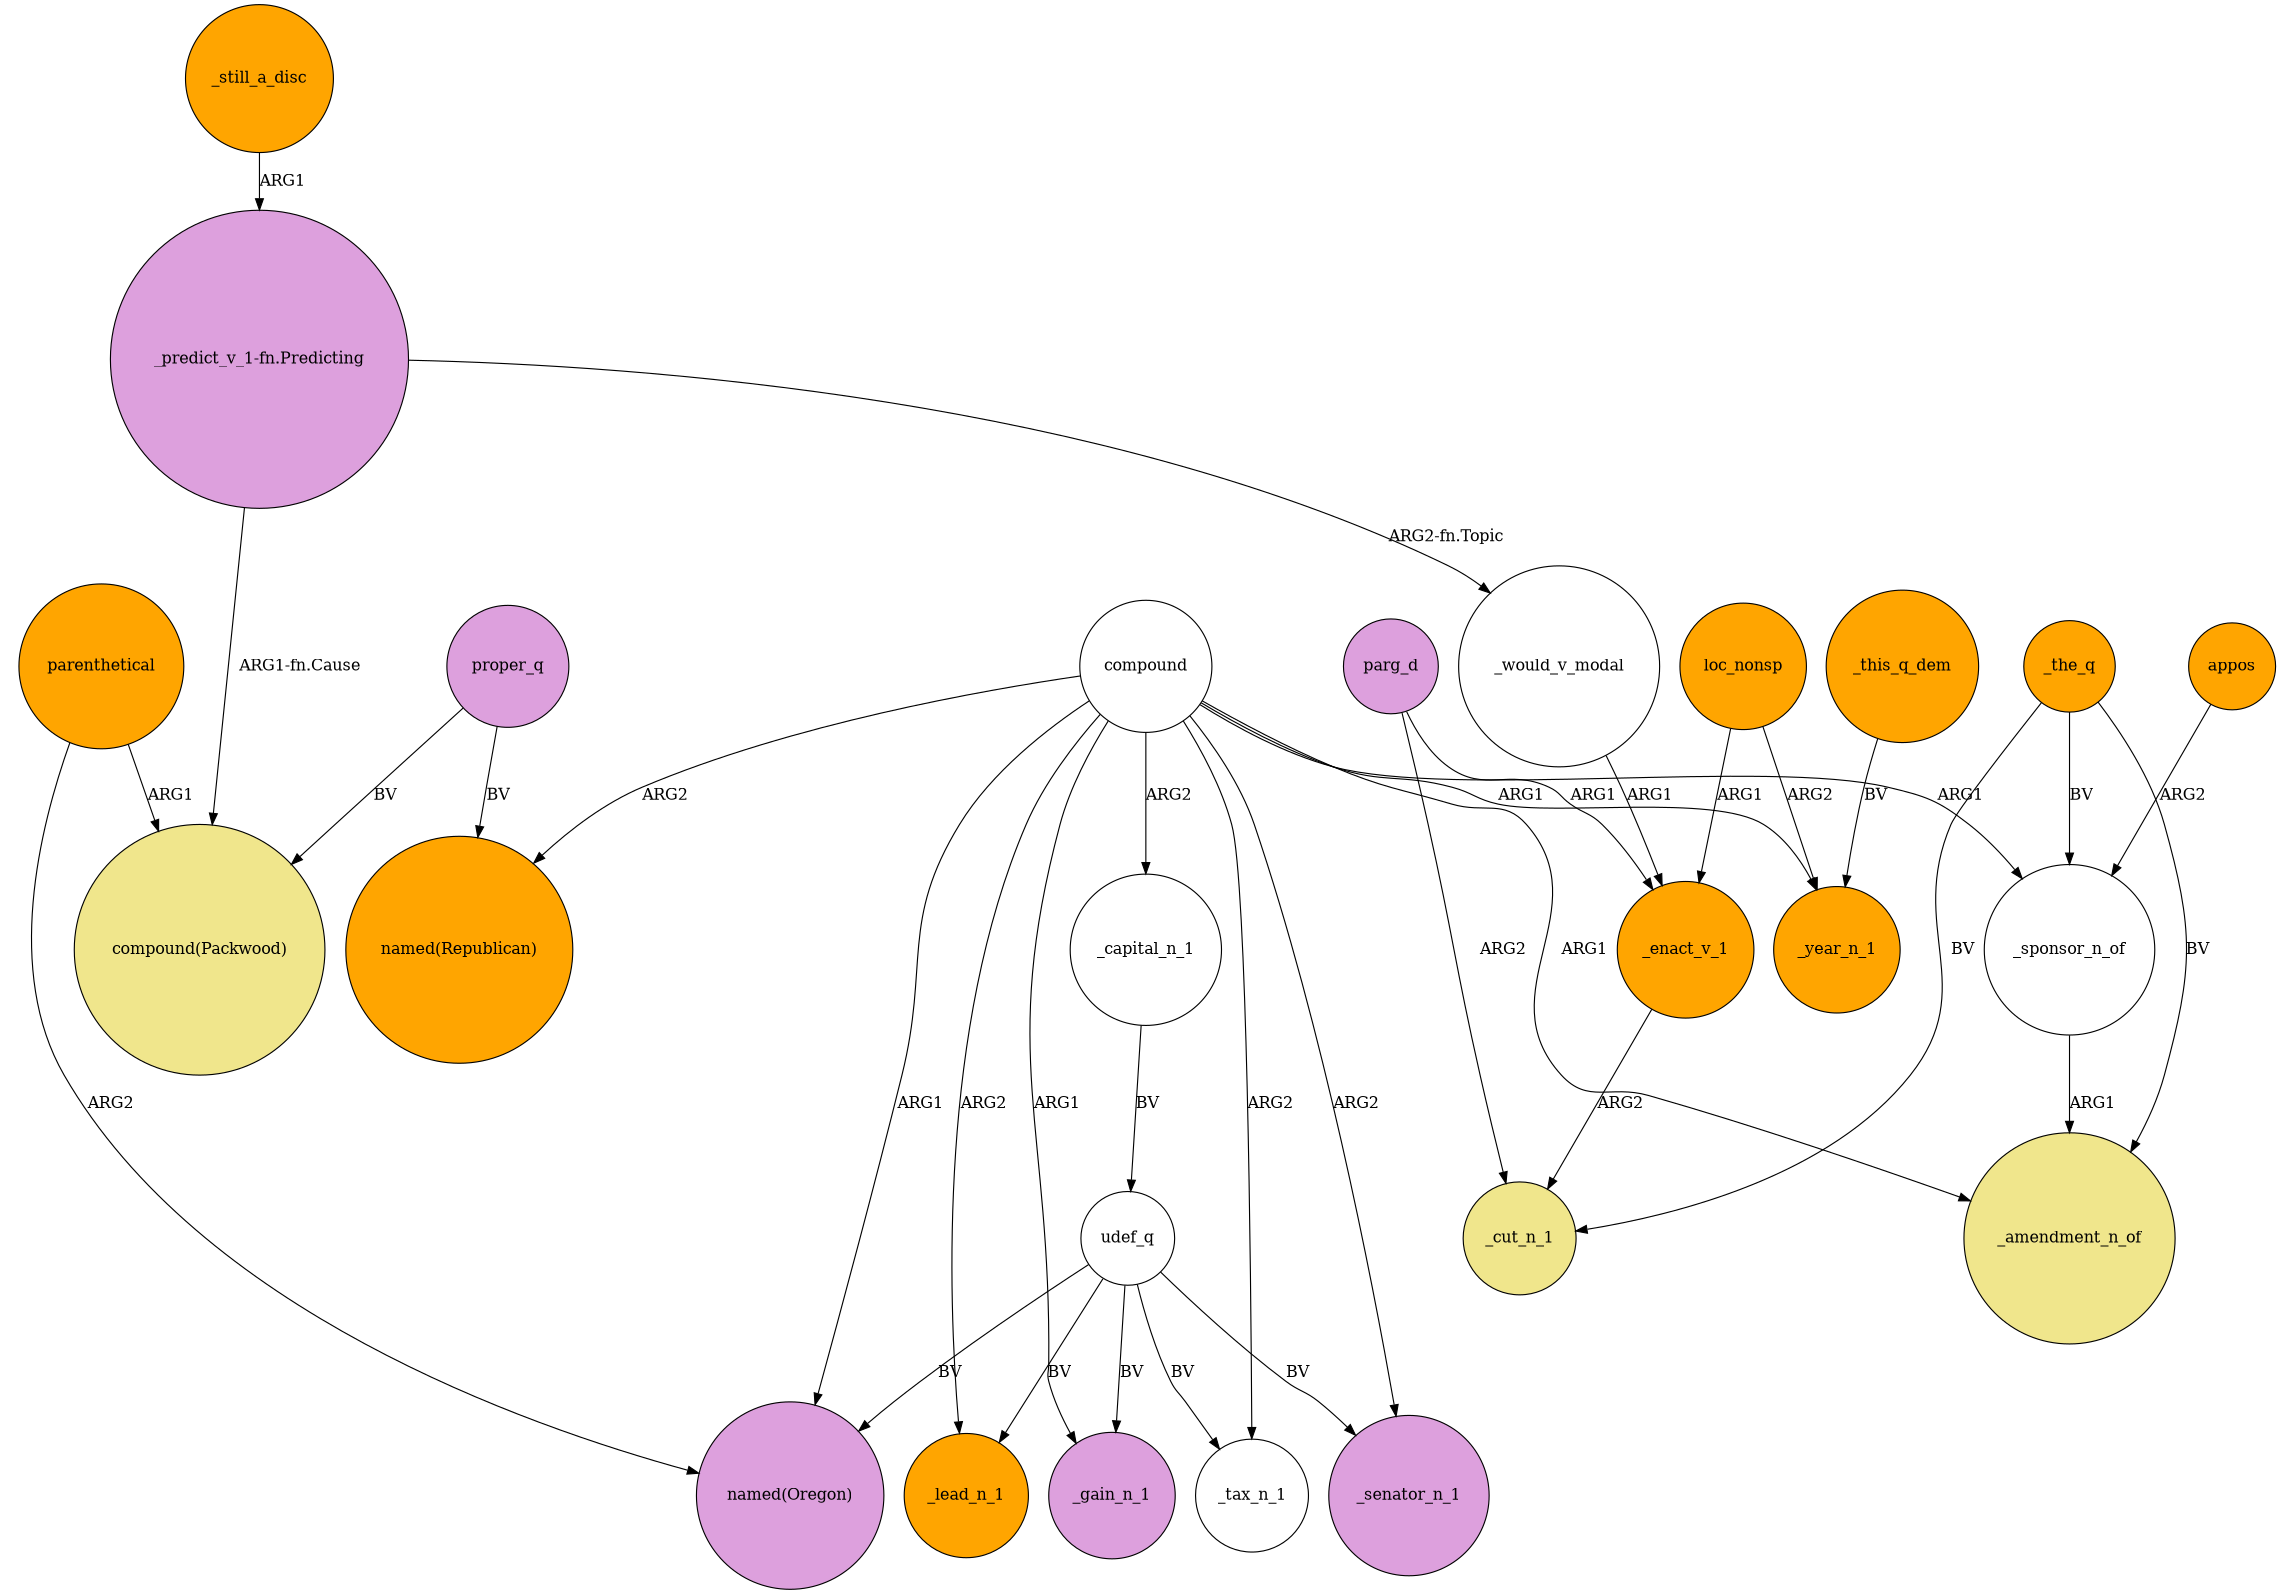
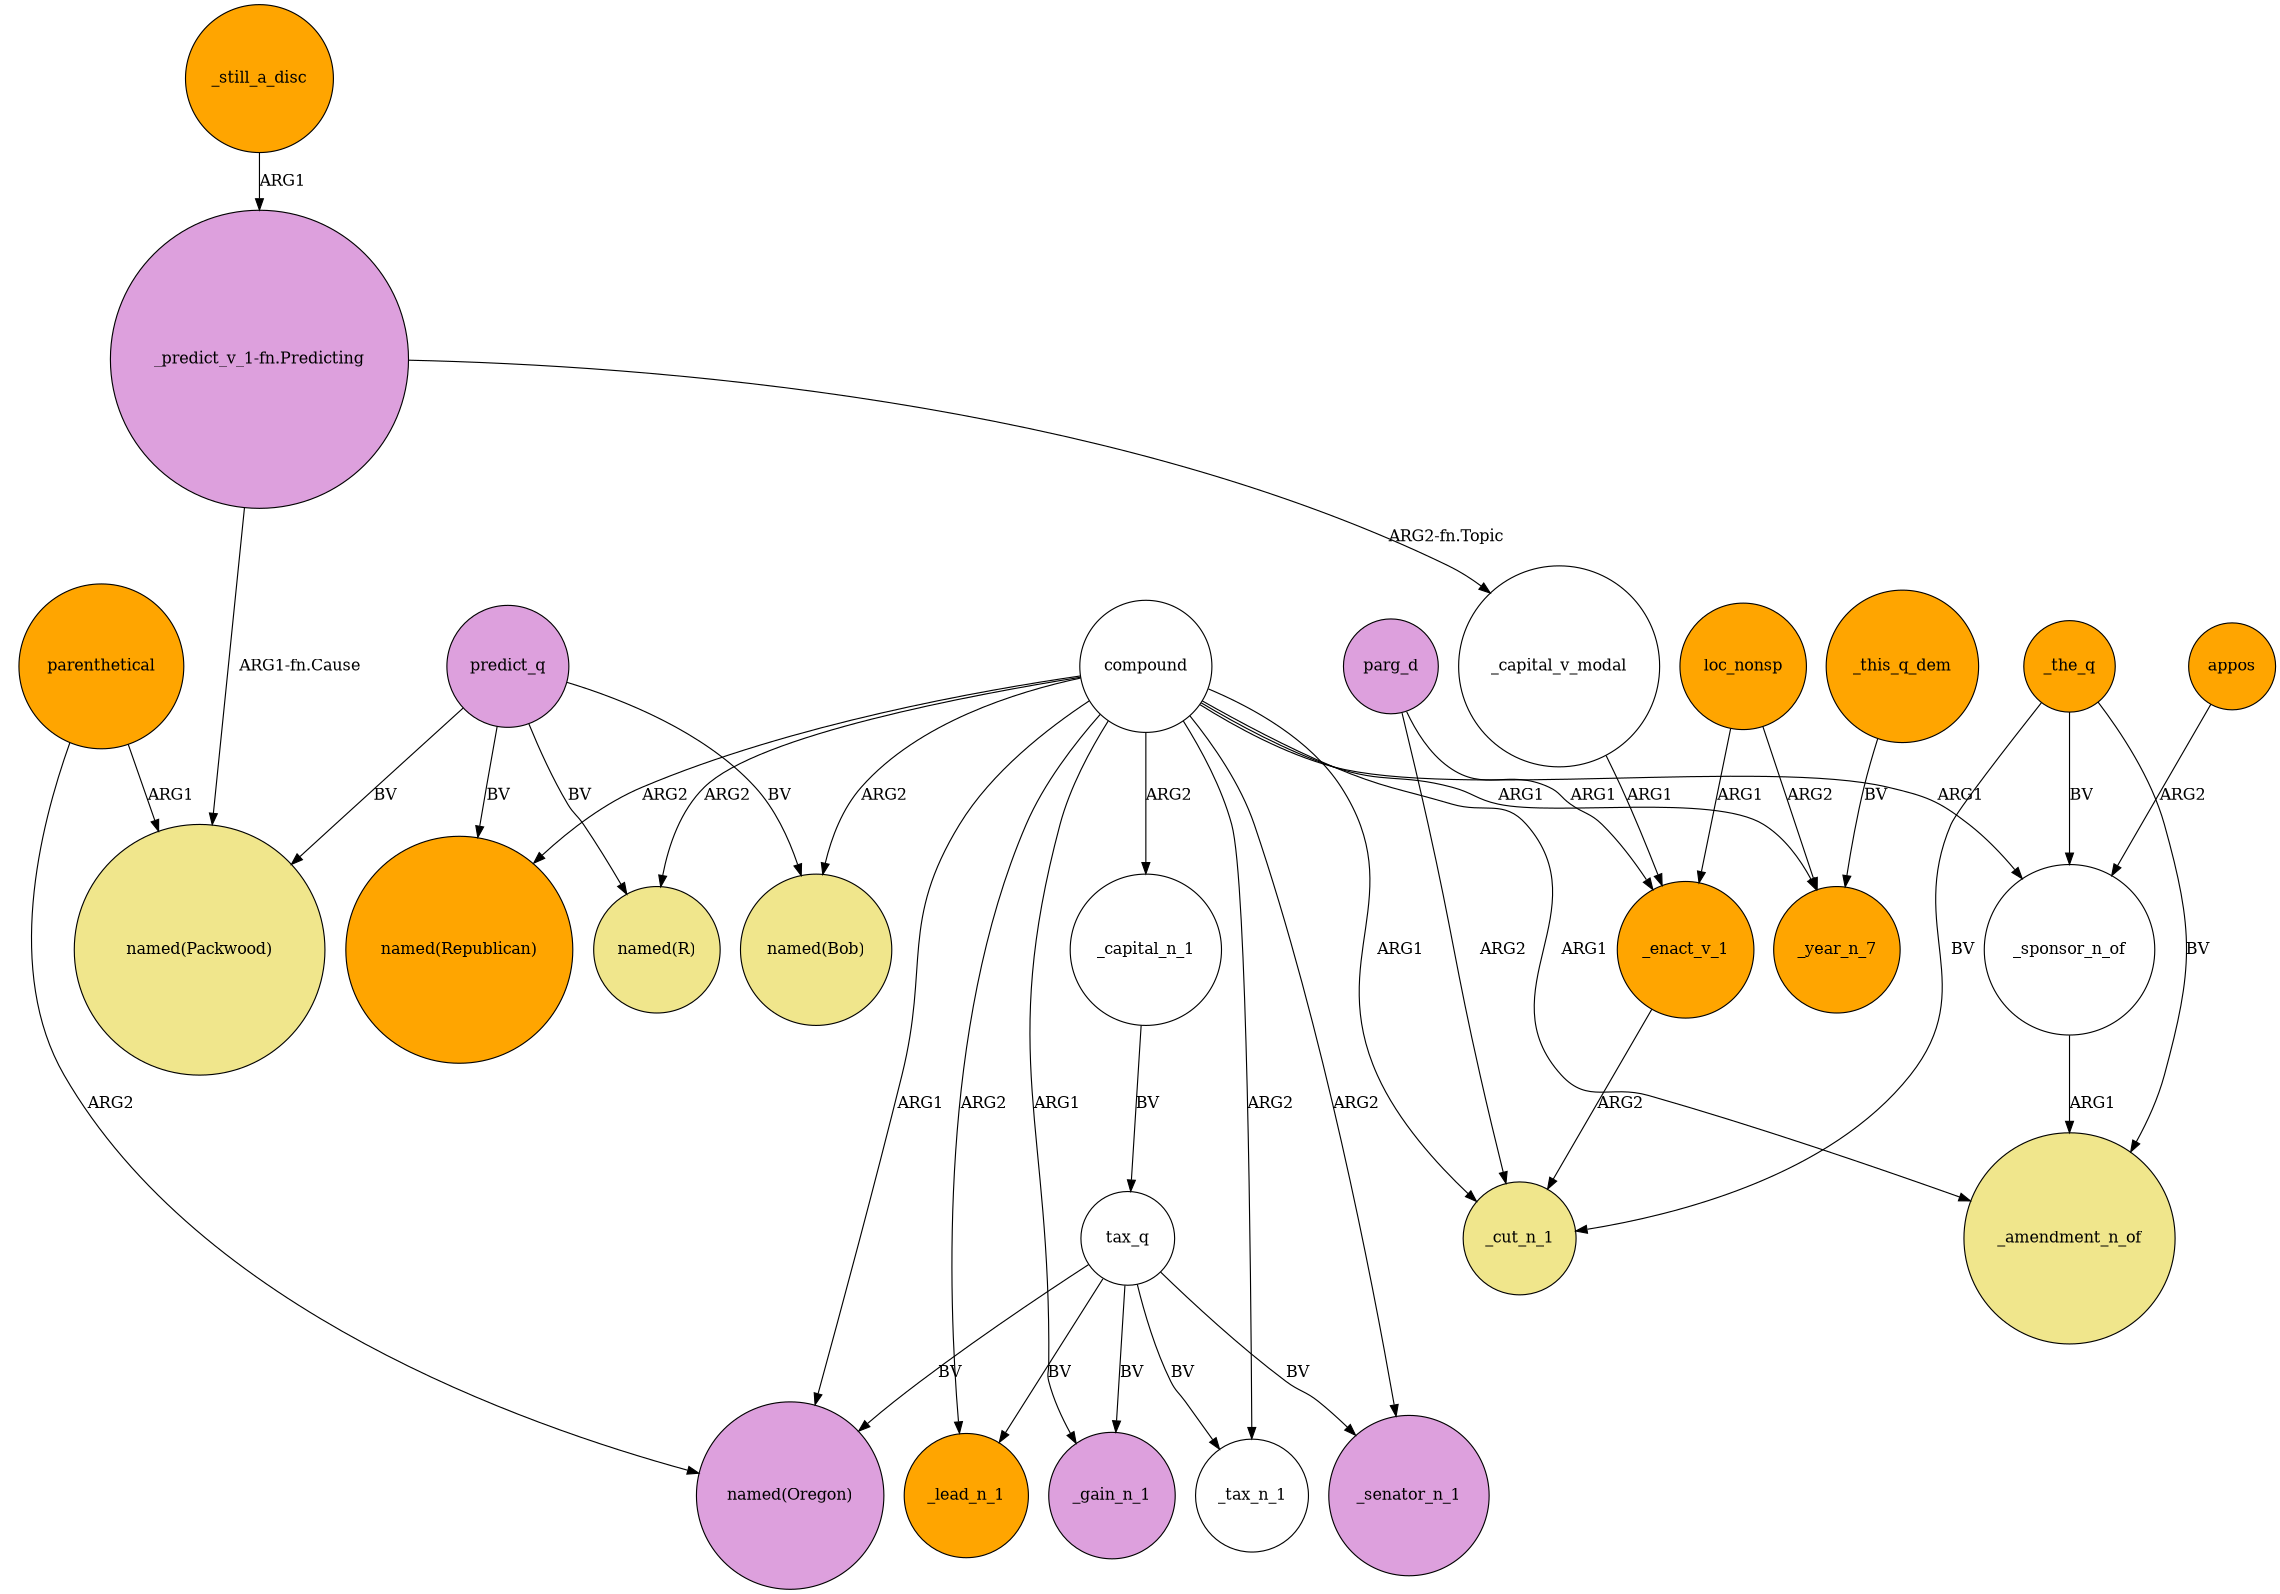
(508, 666) -> (508, 666)
(1559, 666) -> (1559, 666)
none -> (1366, 921)
(200, 950) -> (200, 950)
none -> (657, 950)
none -> (816, 950)
(1837, 950) -> (1837, 950)
(1128, 1238) -> (1128, 1238)
